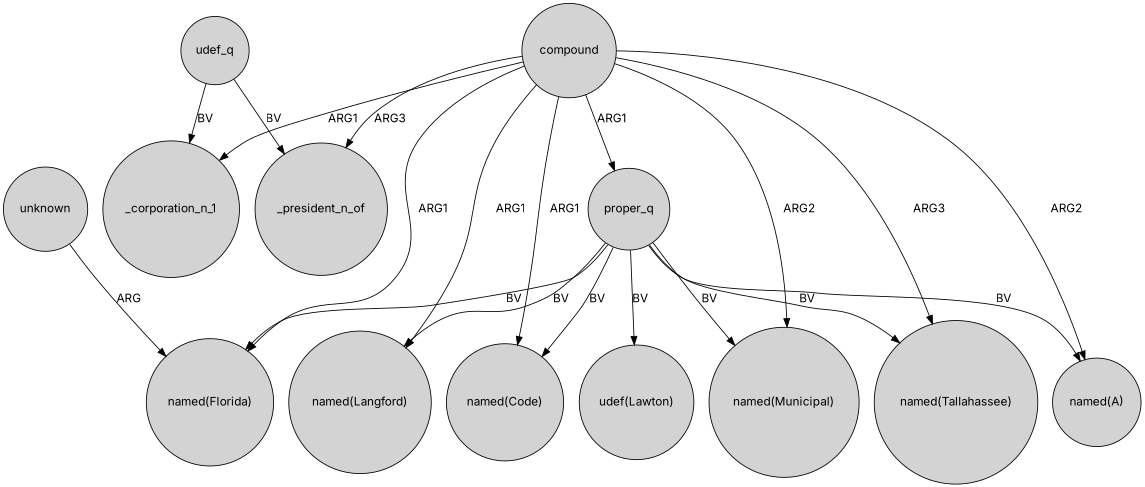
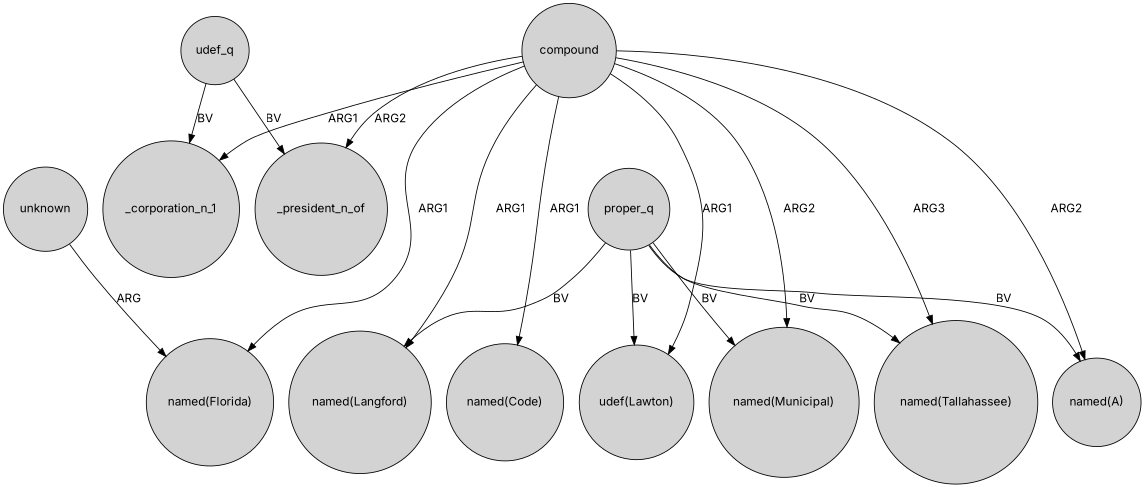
(390, 119) -> (390, 119)
(599, 129) -> (699, 196)
(585, 302) -> none
(424, 306) -> none
